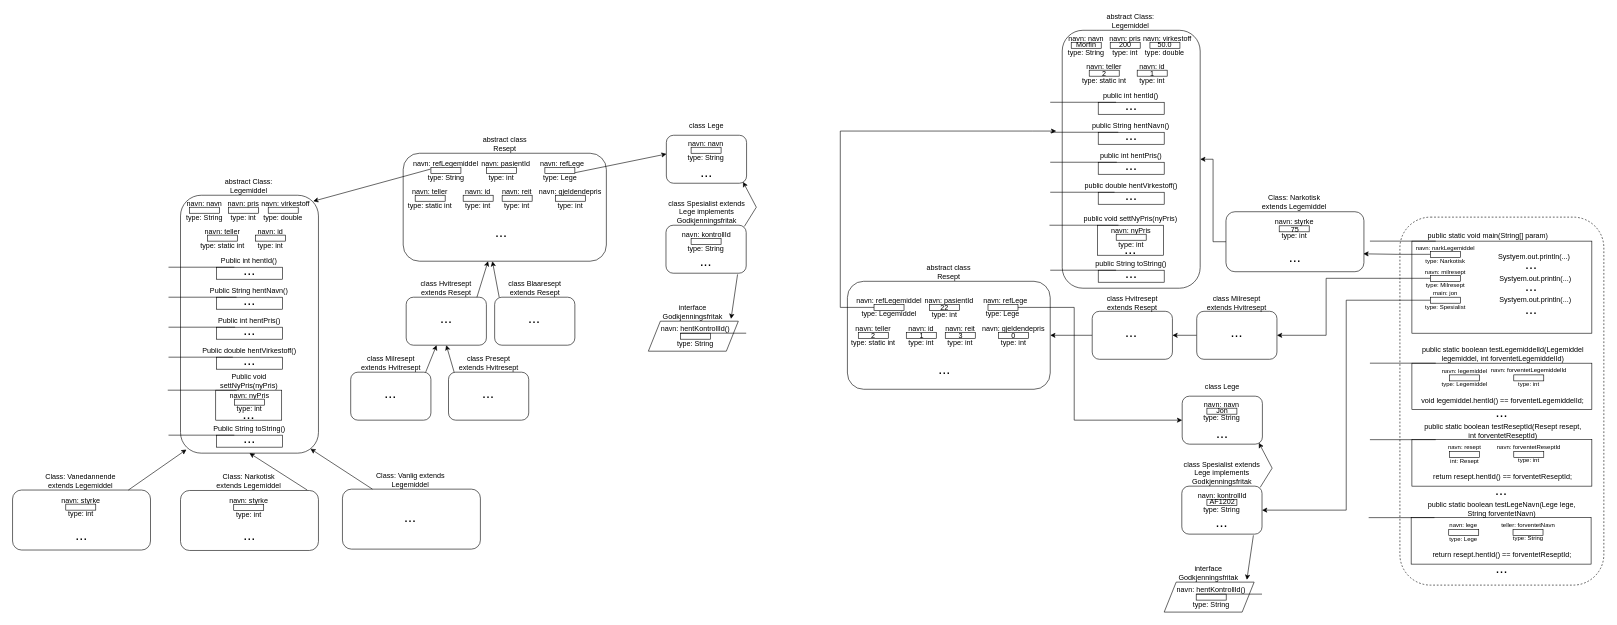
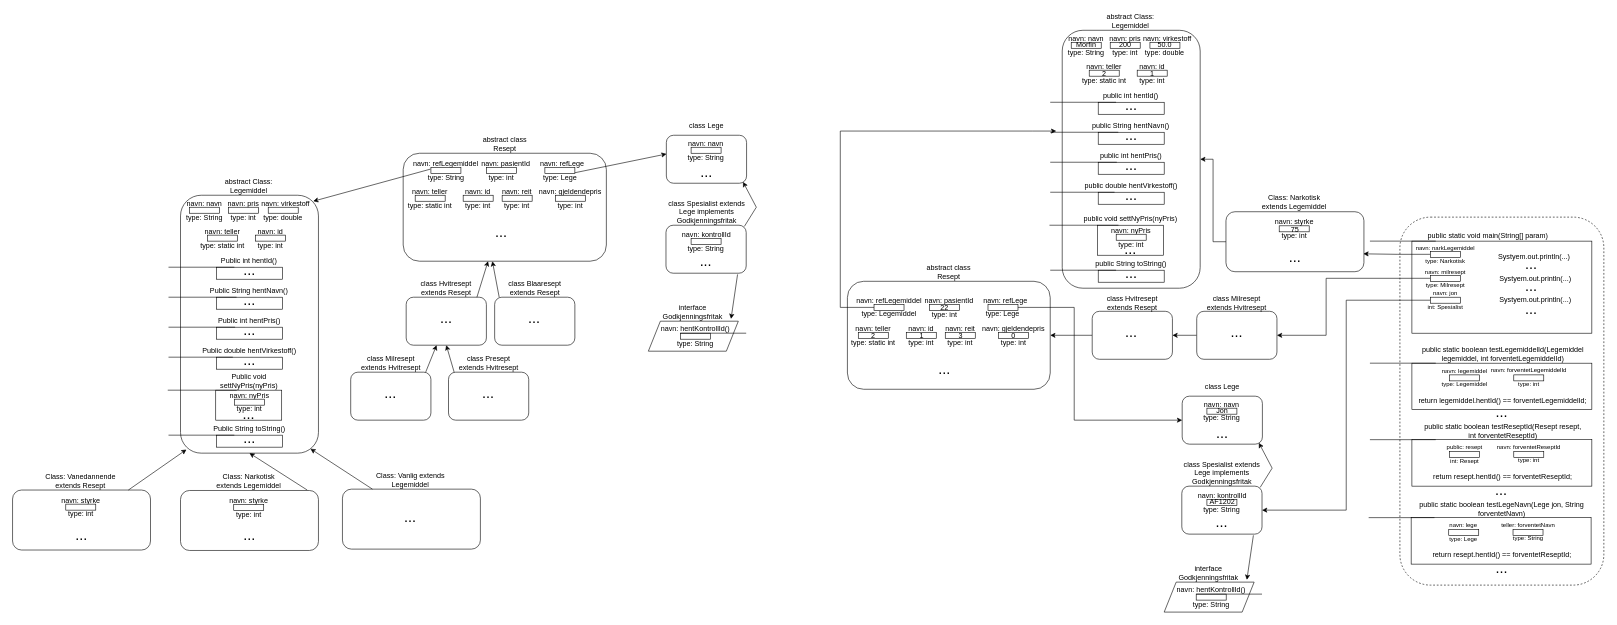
(1446, 293) -> (1446, 293)
(1446, 307) -> (1446, 307)
(1503, 401) -> (1503, 401)
(1465, 447) -> (1465, 447)
(80, 482) -> (80, 482)
(1502, 509) -> (1502, 509)
